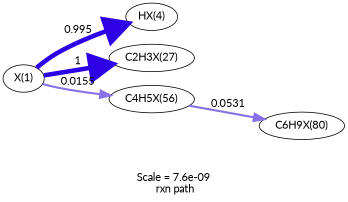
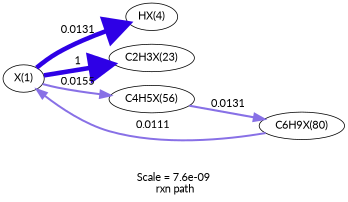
(77, 30) -> (77, 30)
(152, 58) -> (152, 58)
(227, 104) -> (227, 104)
none -> (150, 139)
